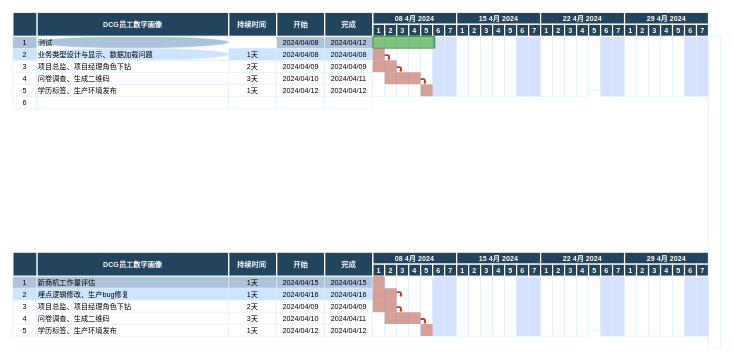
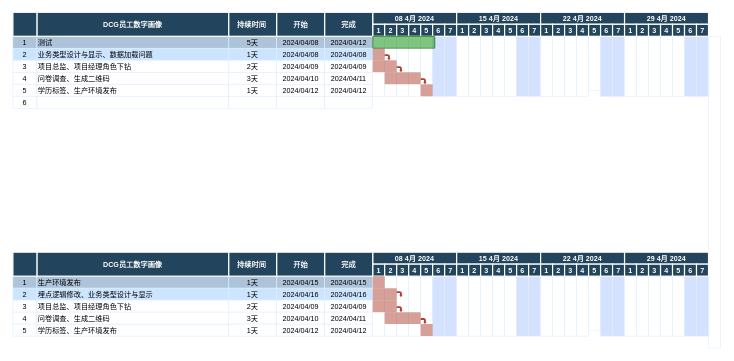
(133, 42) -> (133, 42)
none -> (253, 42)
(133, 54) -> (133, 54)
(66, 283) -> (59, 283)
(83, 295) -> (95, 295)
